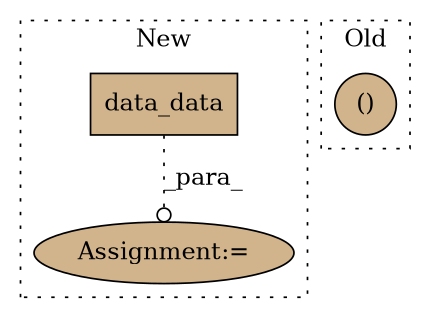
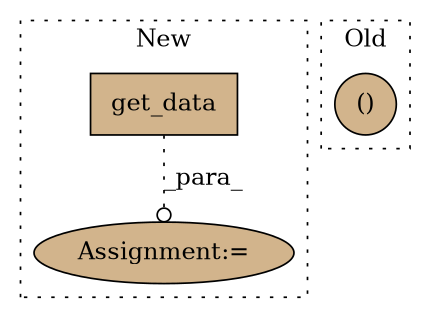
(164, 104) -> (164, 104)
